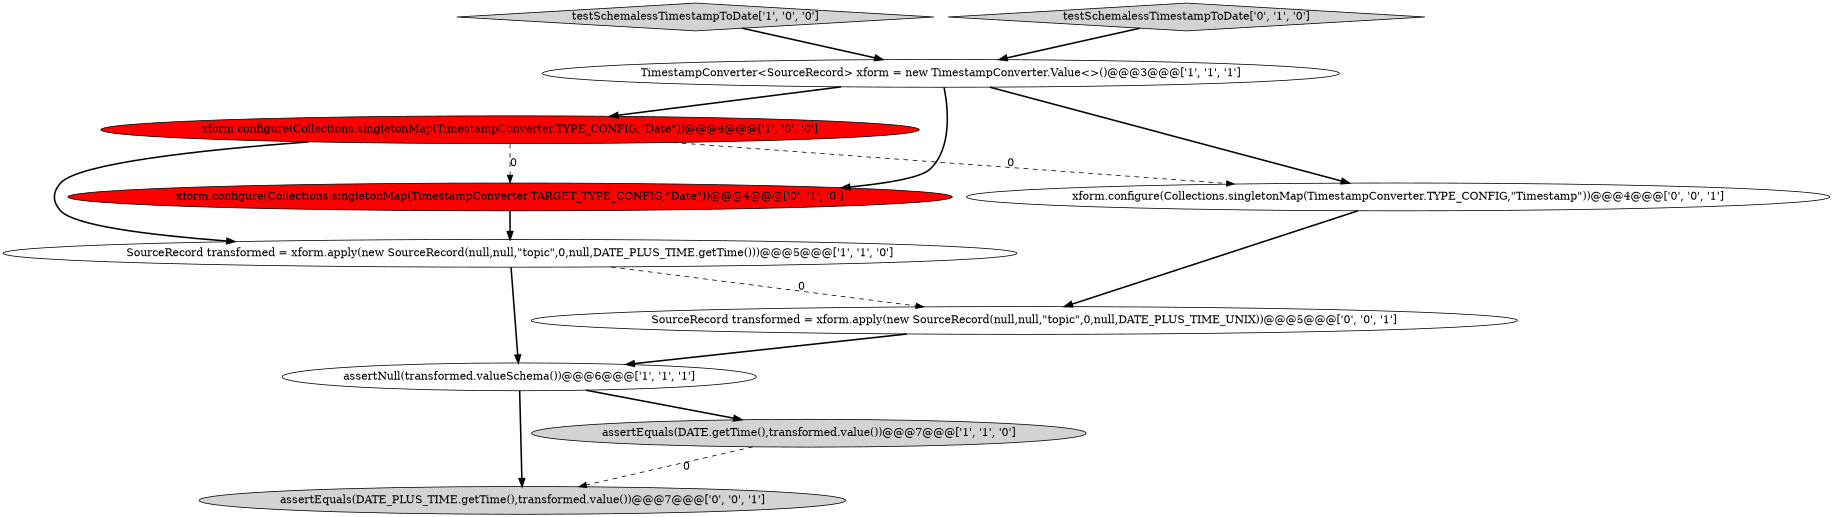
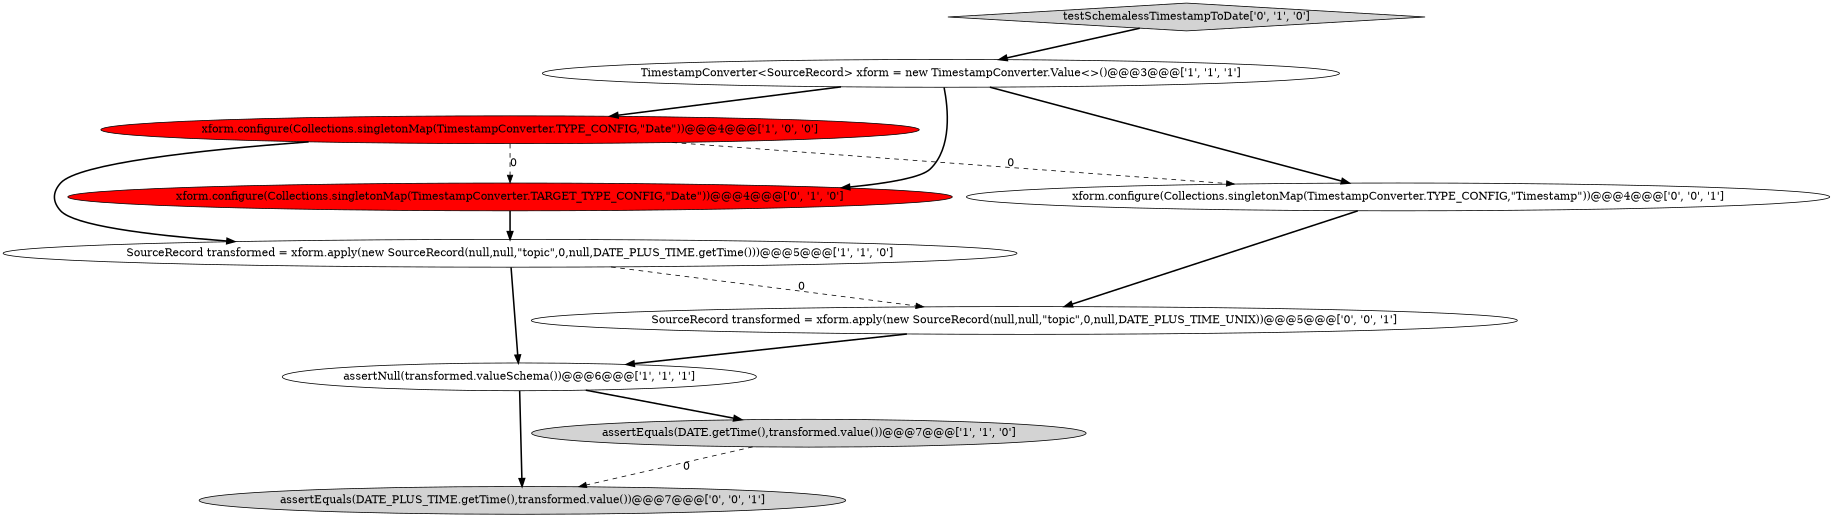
(695, 17) -> none
